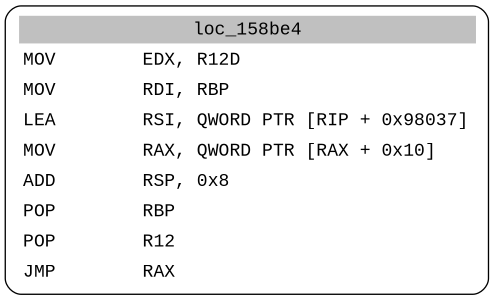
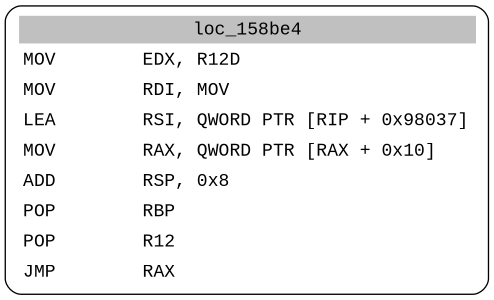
(126, 90) -> (126, 90)
